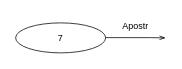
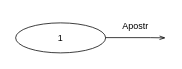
(60, 38) -> (60, 38)
